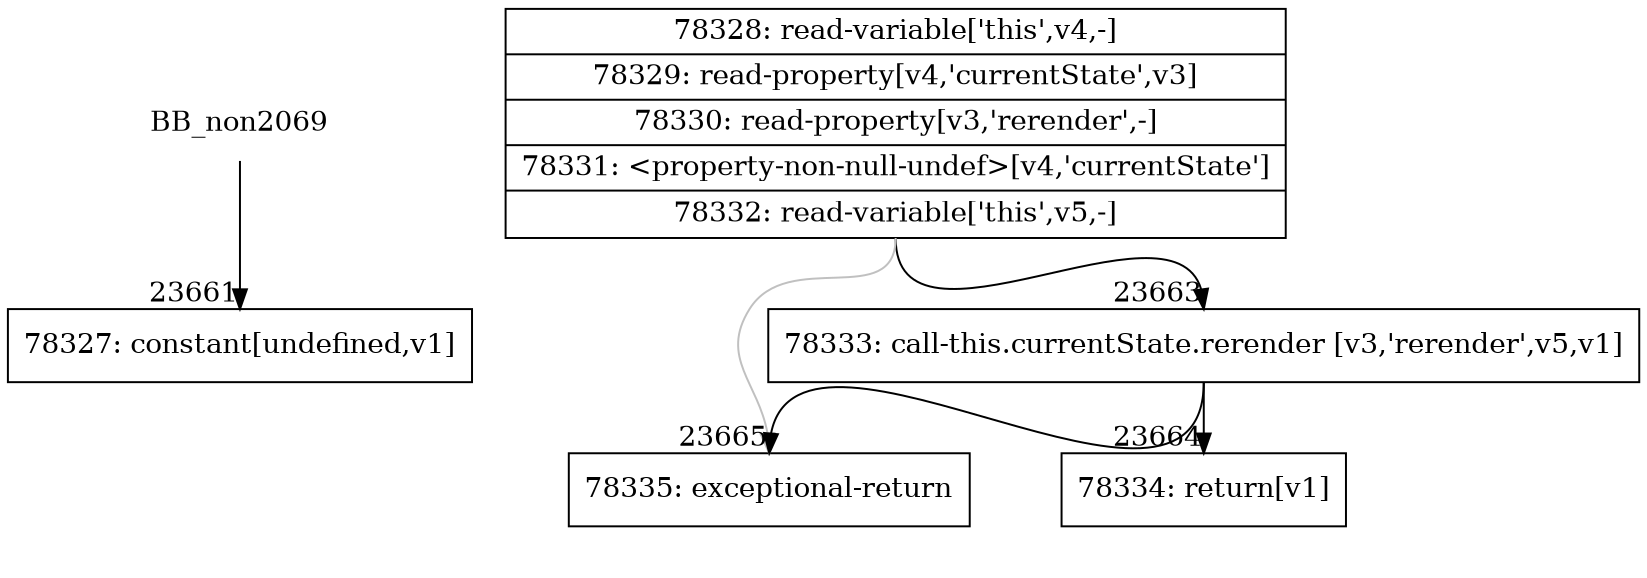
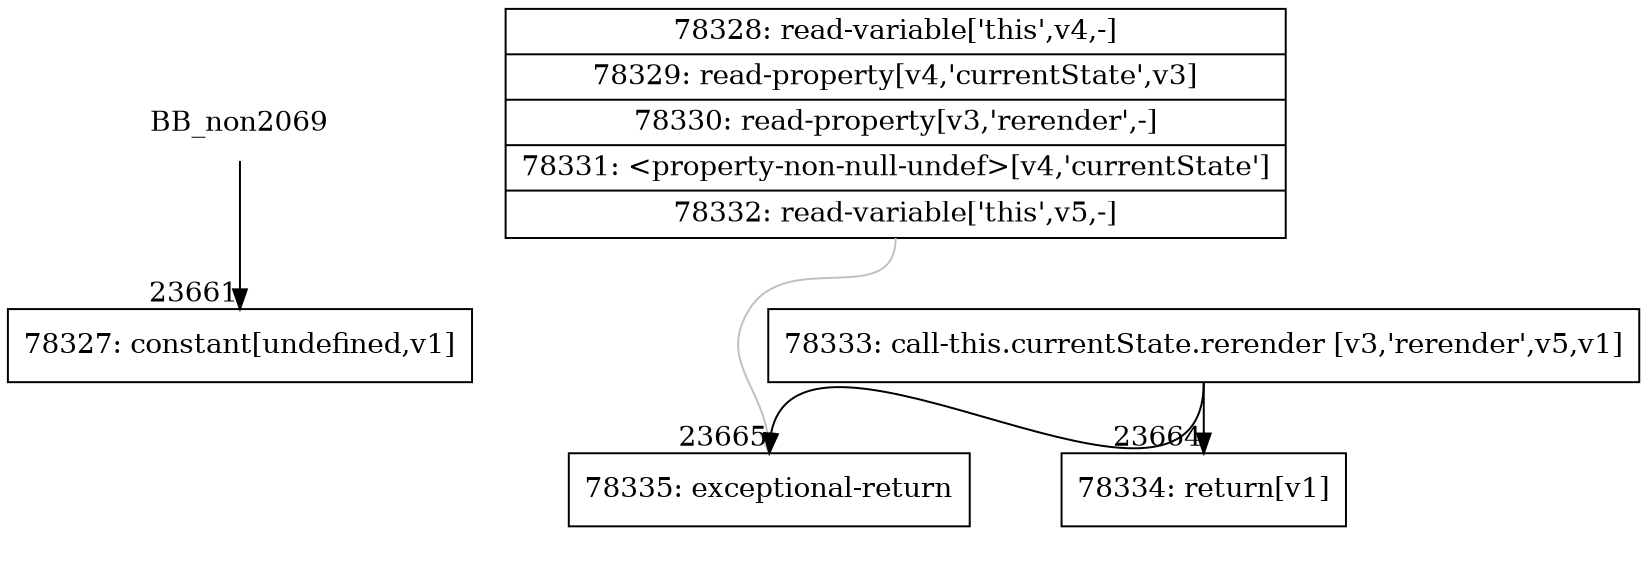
(1040, 276) -> none
